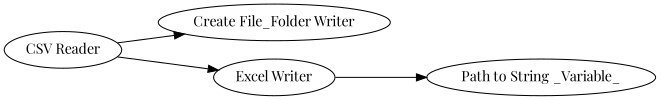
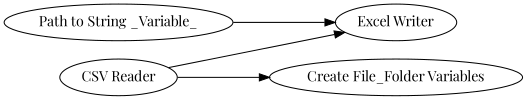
(274, 22) -> (396, 77)
(376, 77) -> (279, 22)
